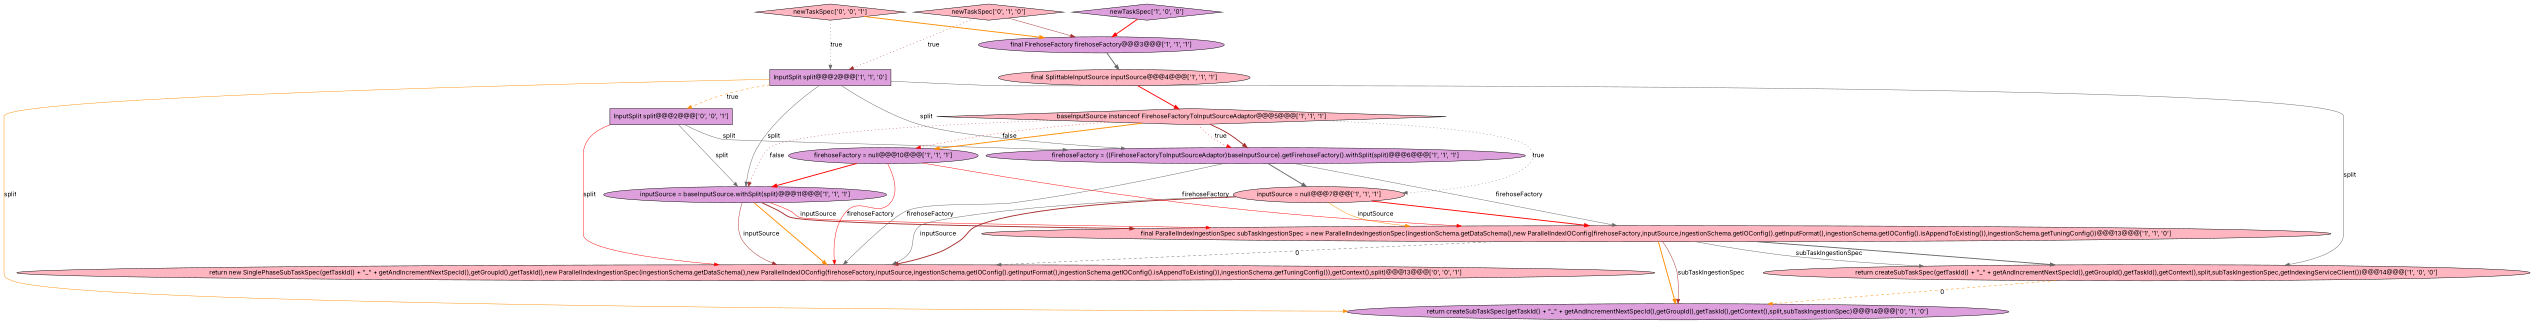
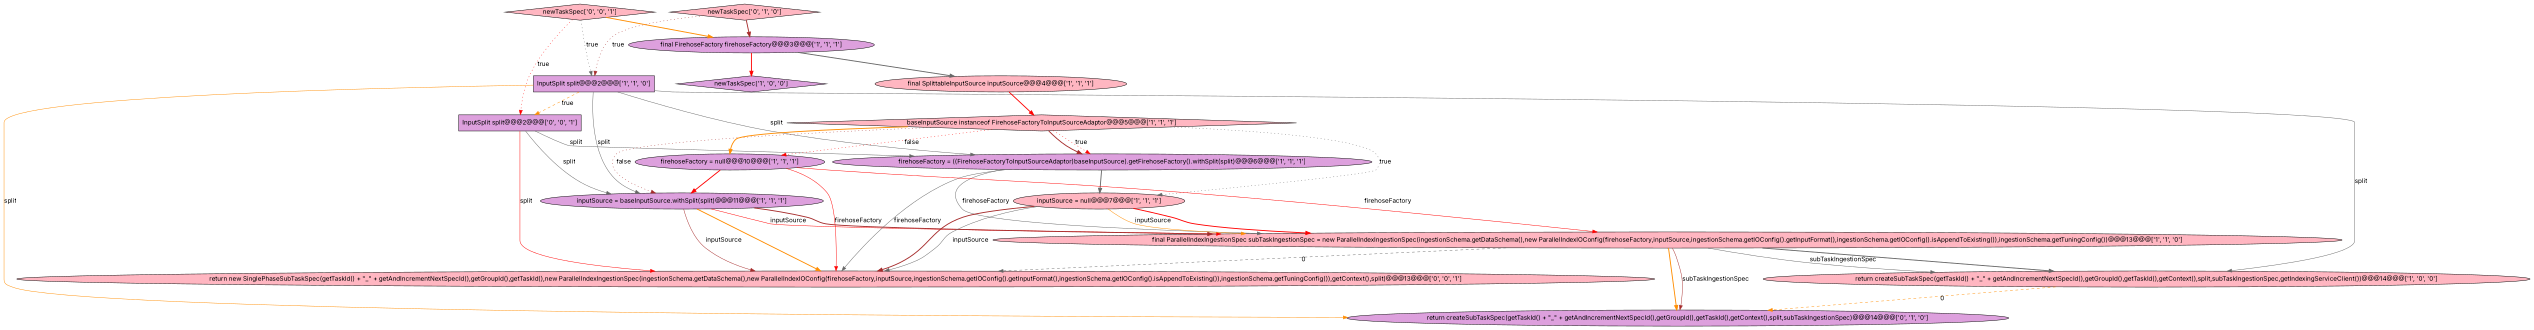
(1039, 27) -> (748, 26)
(1127, 27) -> (751, 62)
none -> (538, 60)
